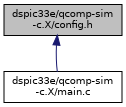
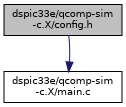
(56, 59) -> (70, 49)
